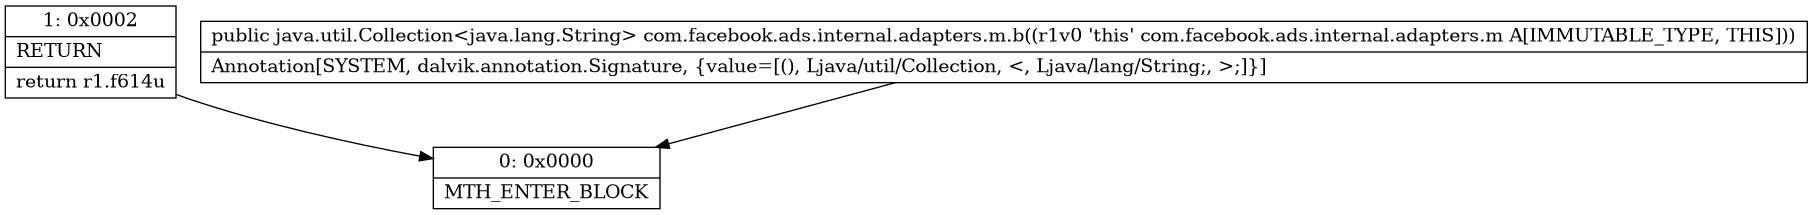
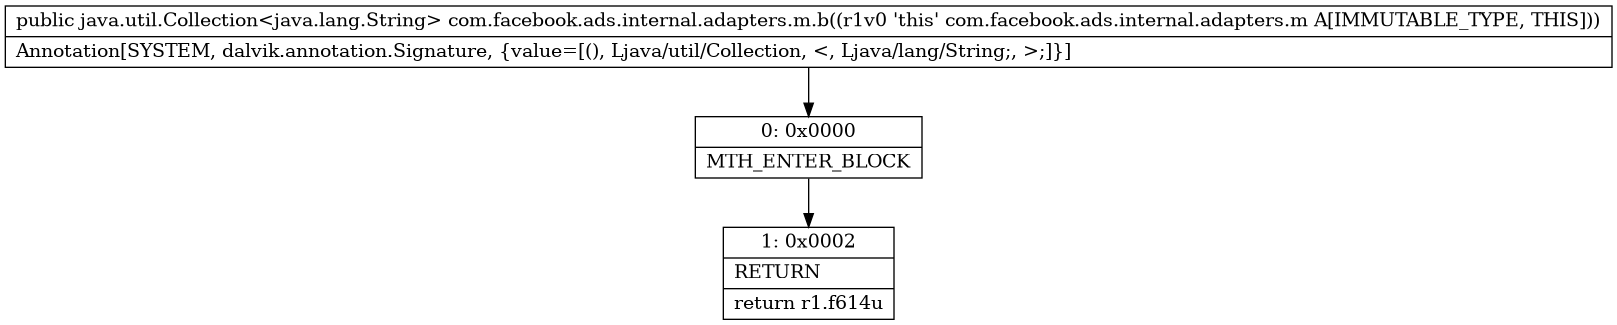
(297, 130) -> (809, 196)
